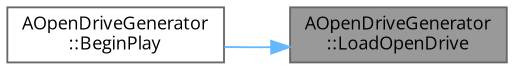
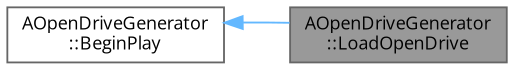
(248, 47) -> (266, 23)
